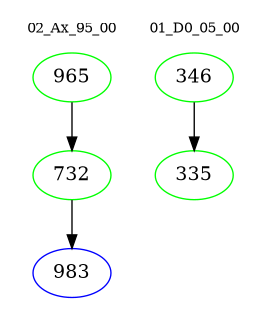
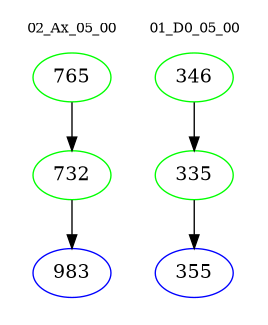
(72, 29) -> (72, 29)
(72, 77) -> (72, 77)
none -> (194, 273)
